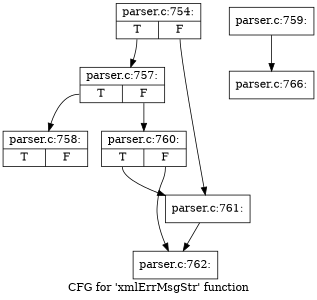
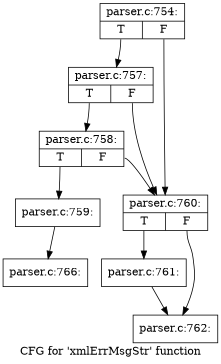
(191, 113) -> (164, 113)
none -> (139, 172)
none -> (60, 179)
